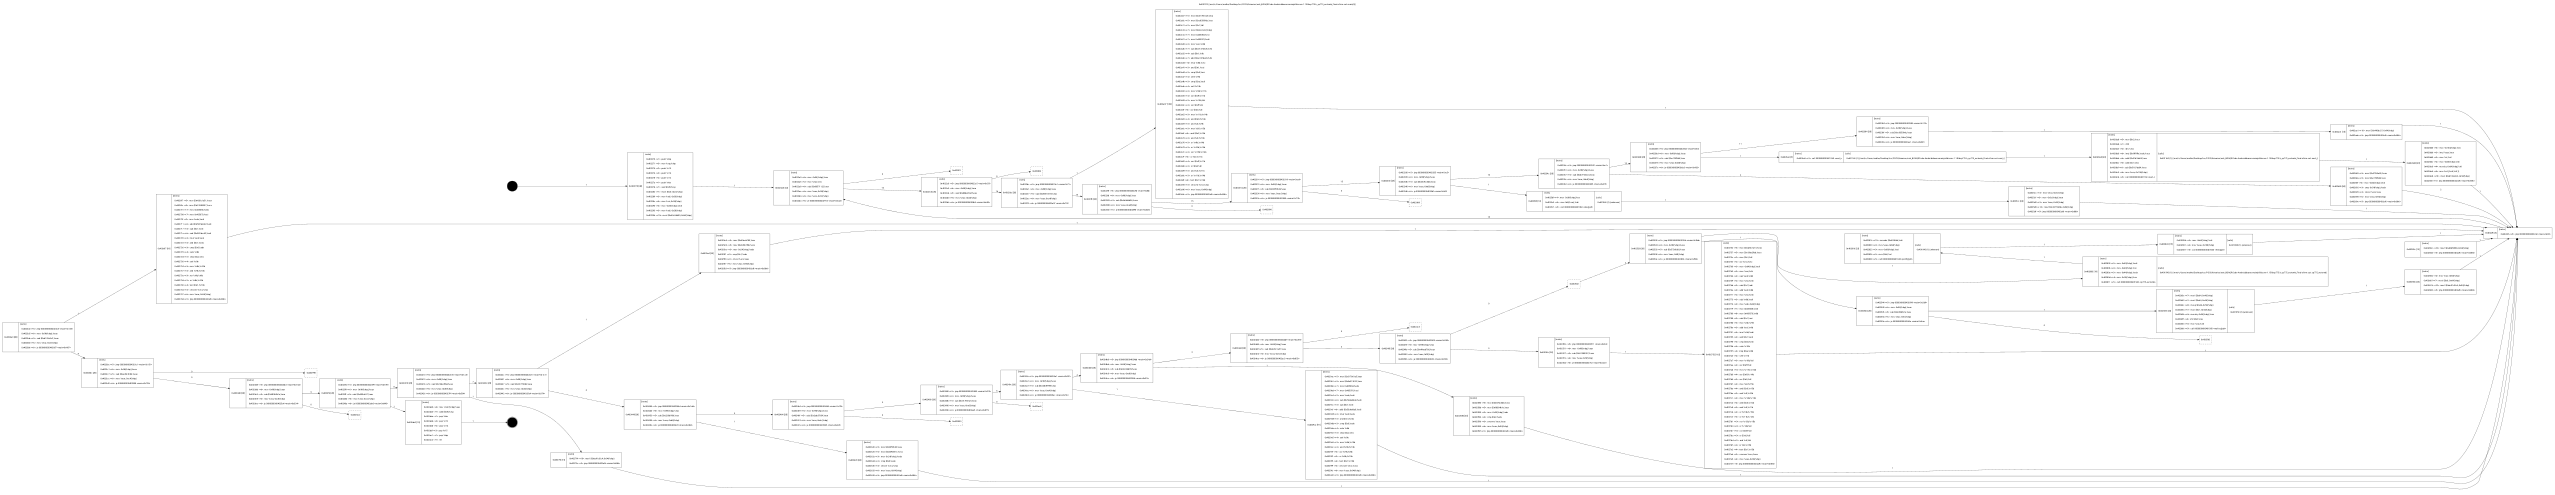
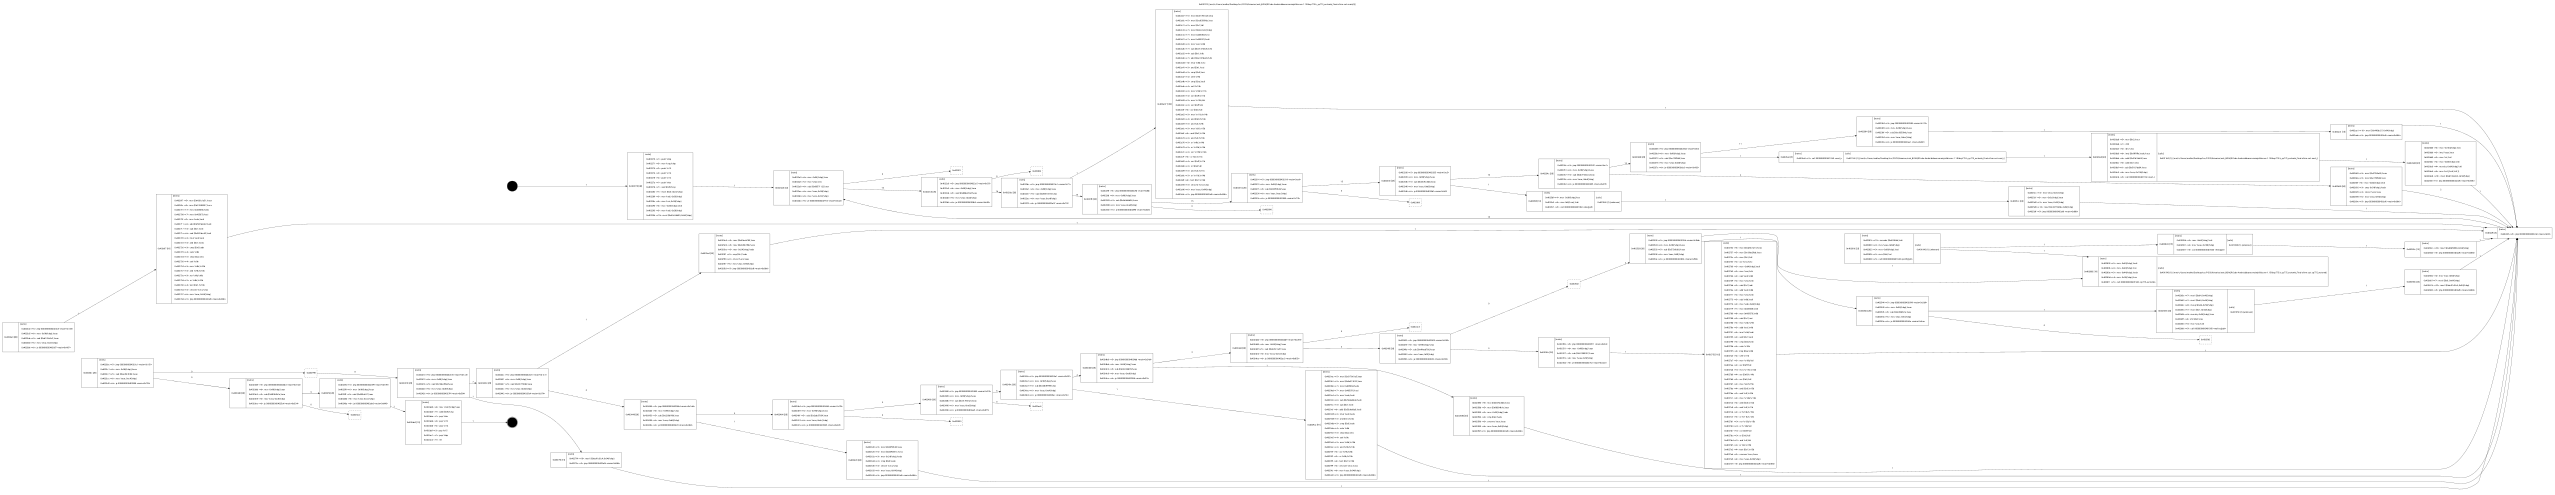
(2367, 238) -> (2328, 247)
(2012, 259) -> (2014, 252)
(77, 355) -> none
(393, 388) -> (356, 375)
